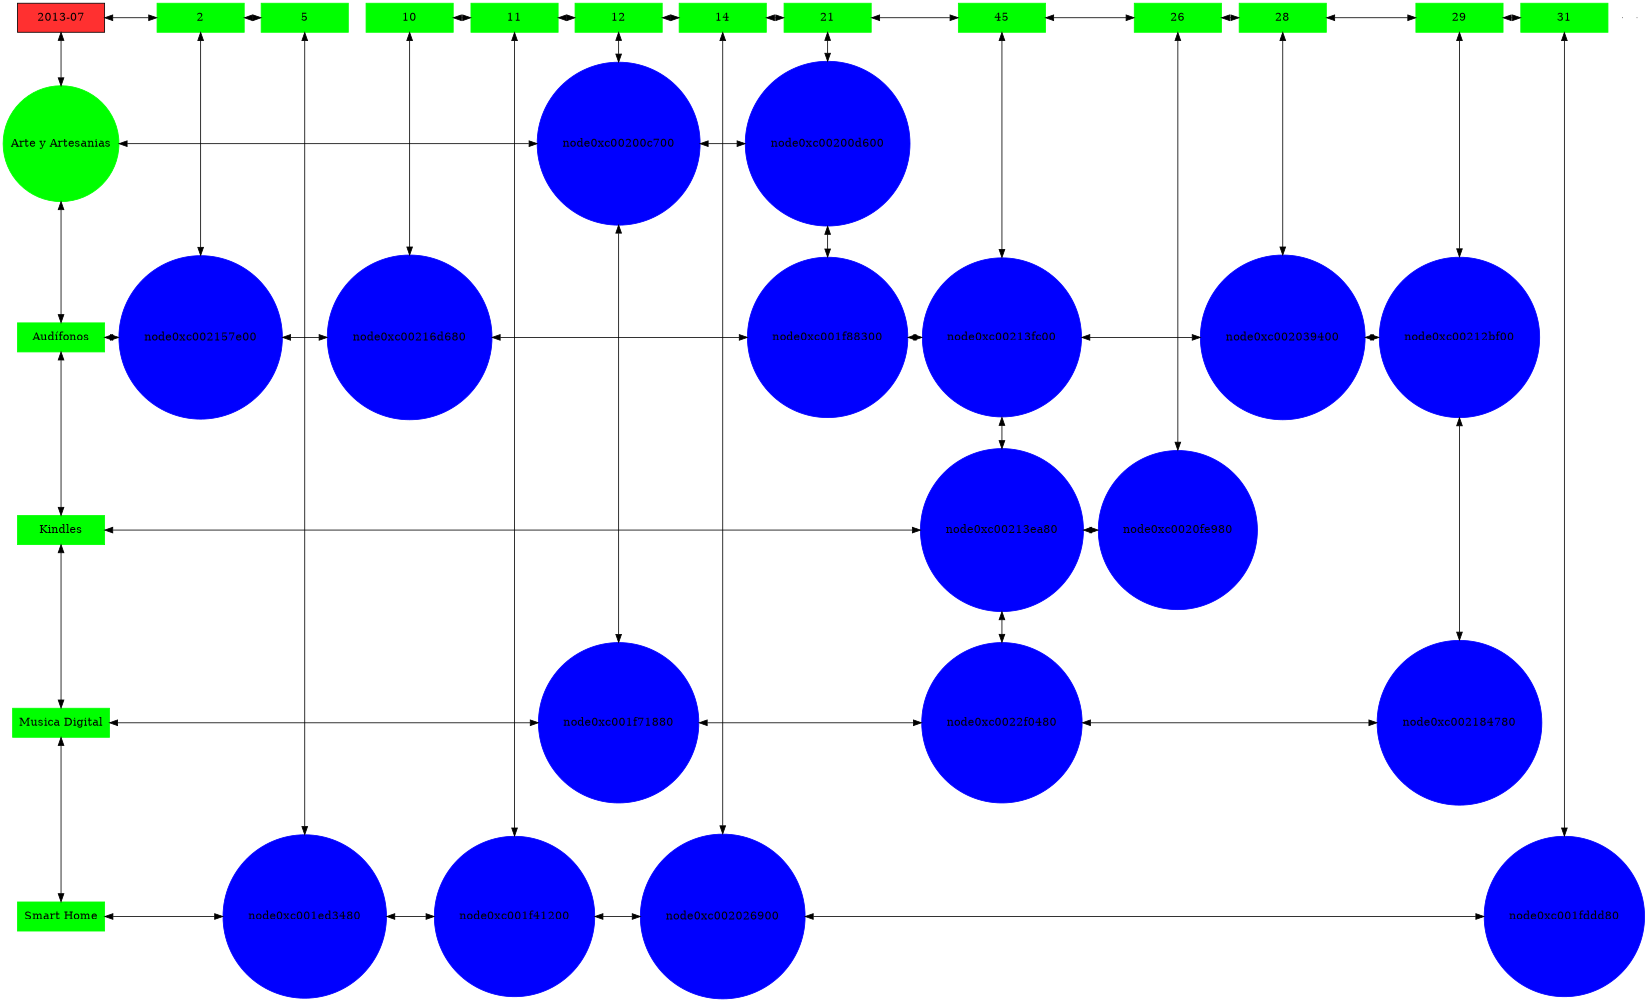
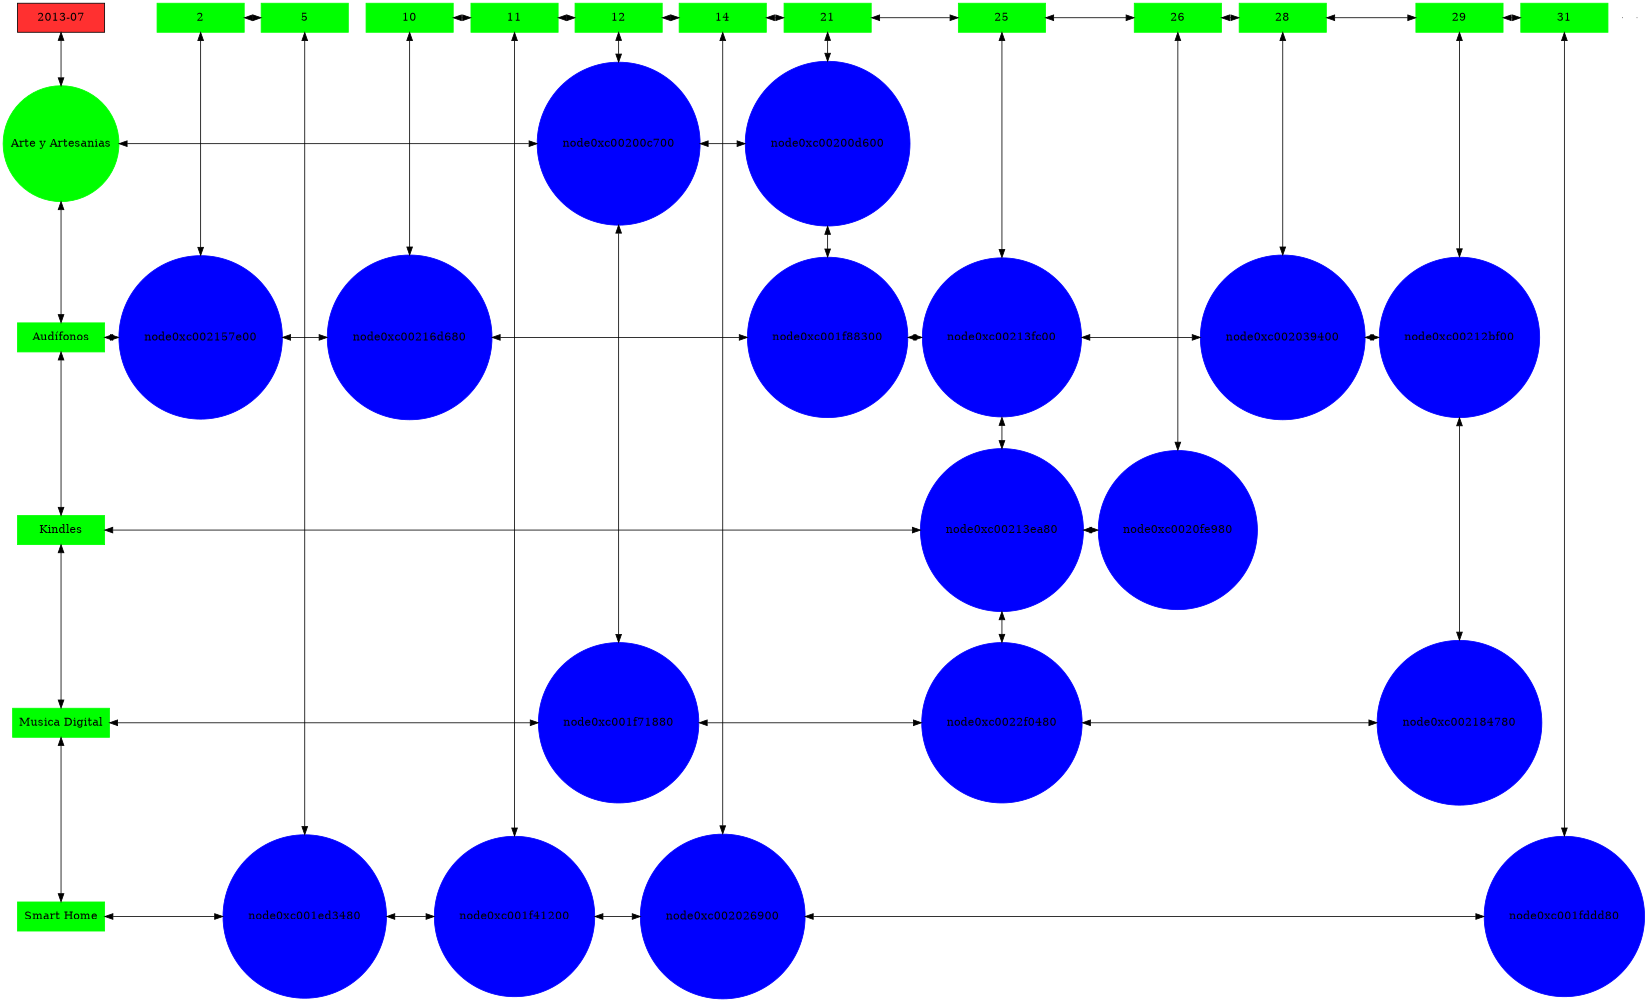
(131, 18) -> none
(1002, 18) -> (1002, 18)
